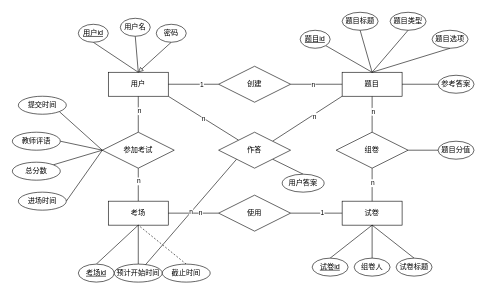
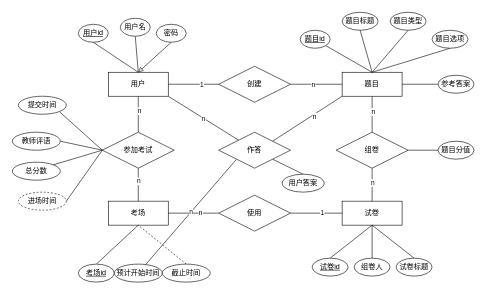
(42, 201) -> (42, 201)
(138, 246) -> none
